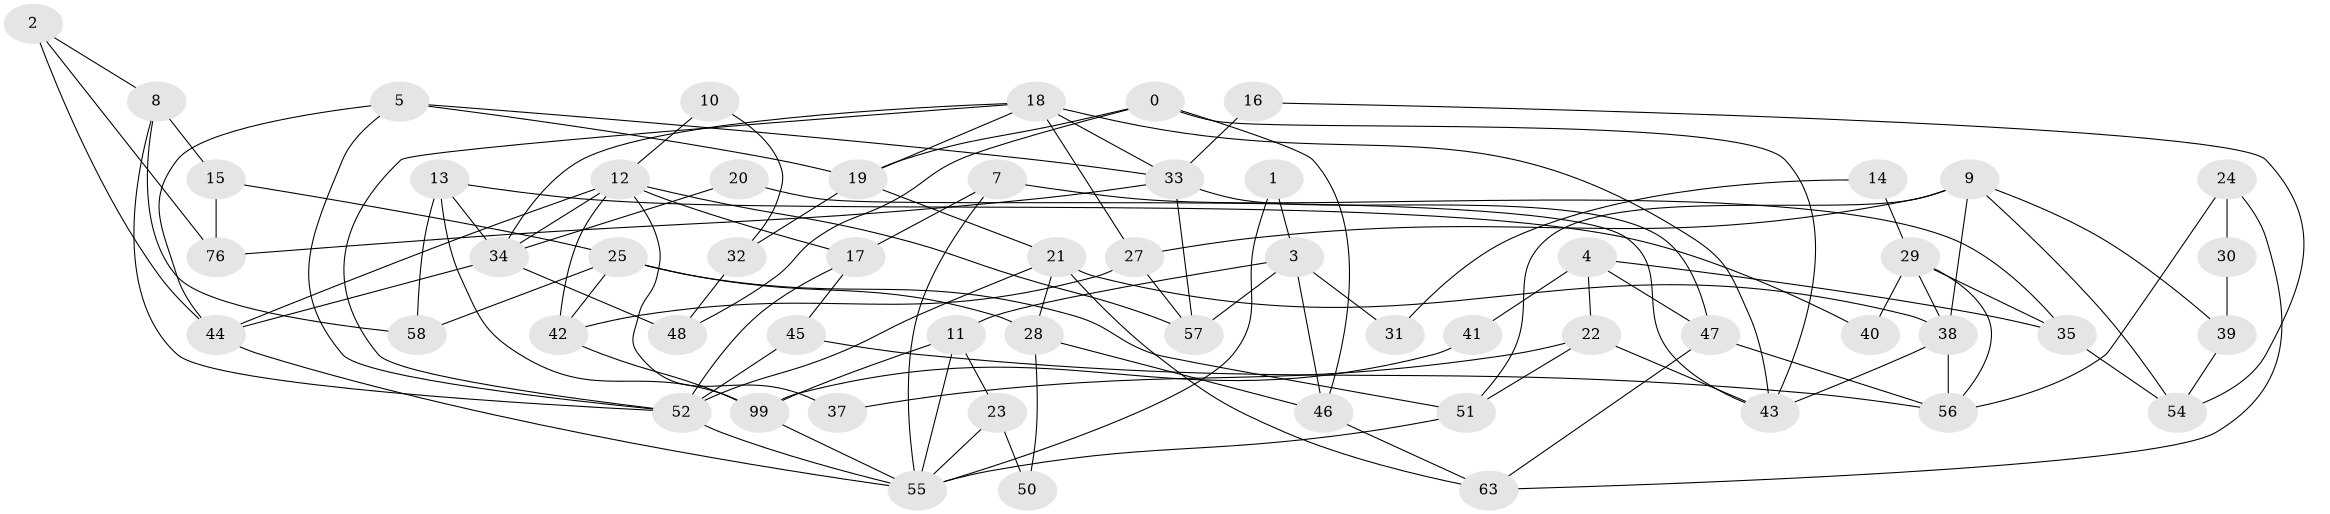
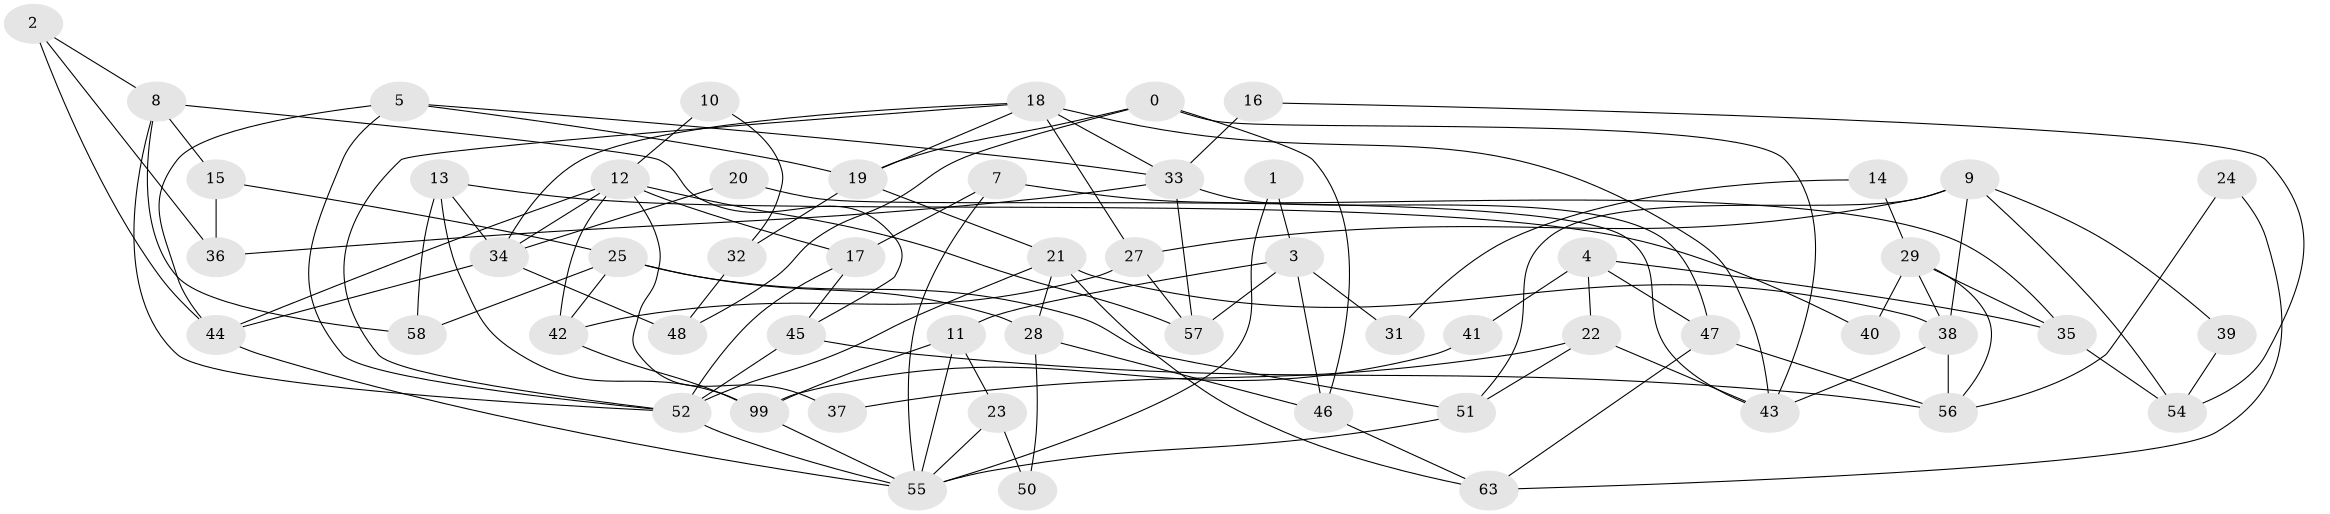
none -> (619, 153)
(216, 257) -> (216, 257)
(2227, 257) -> none
